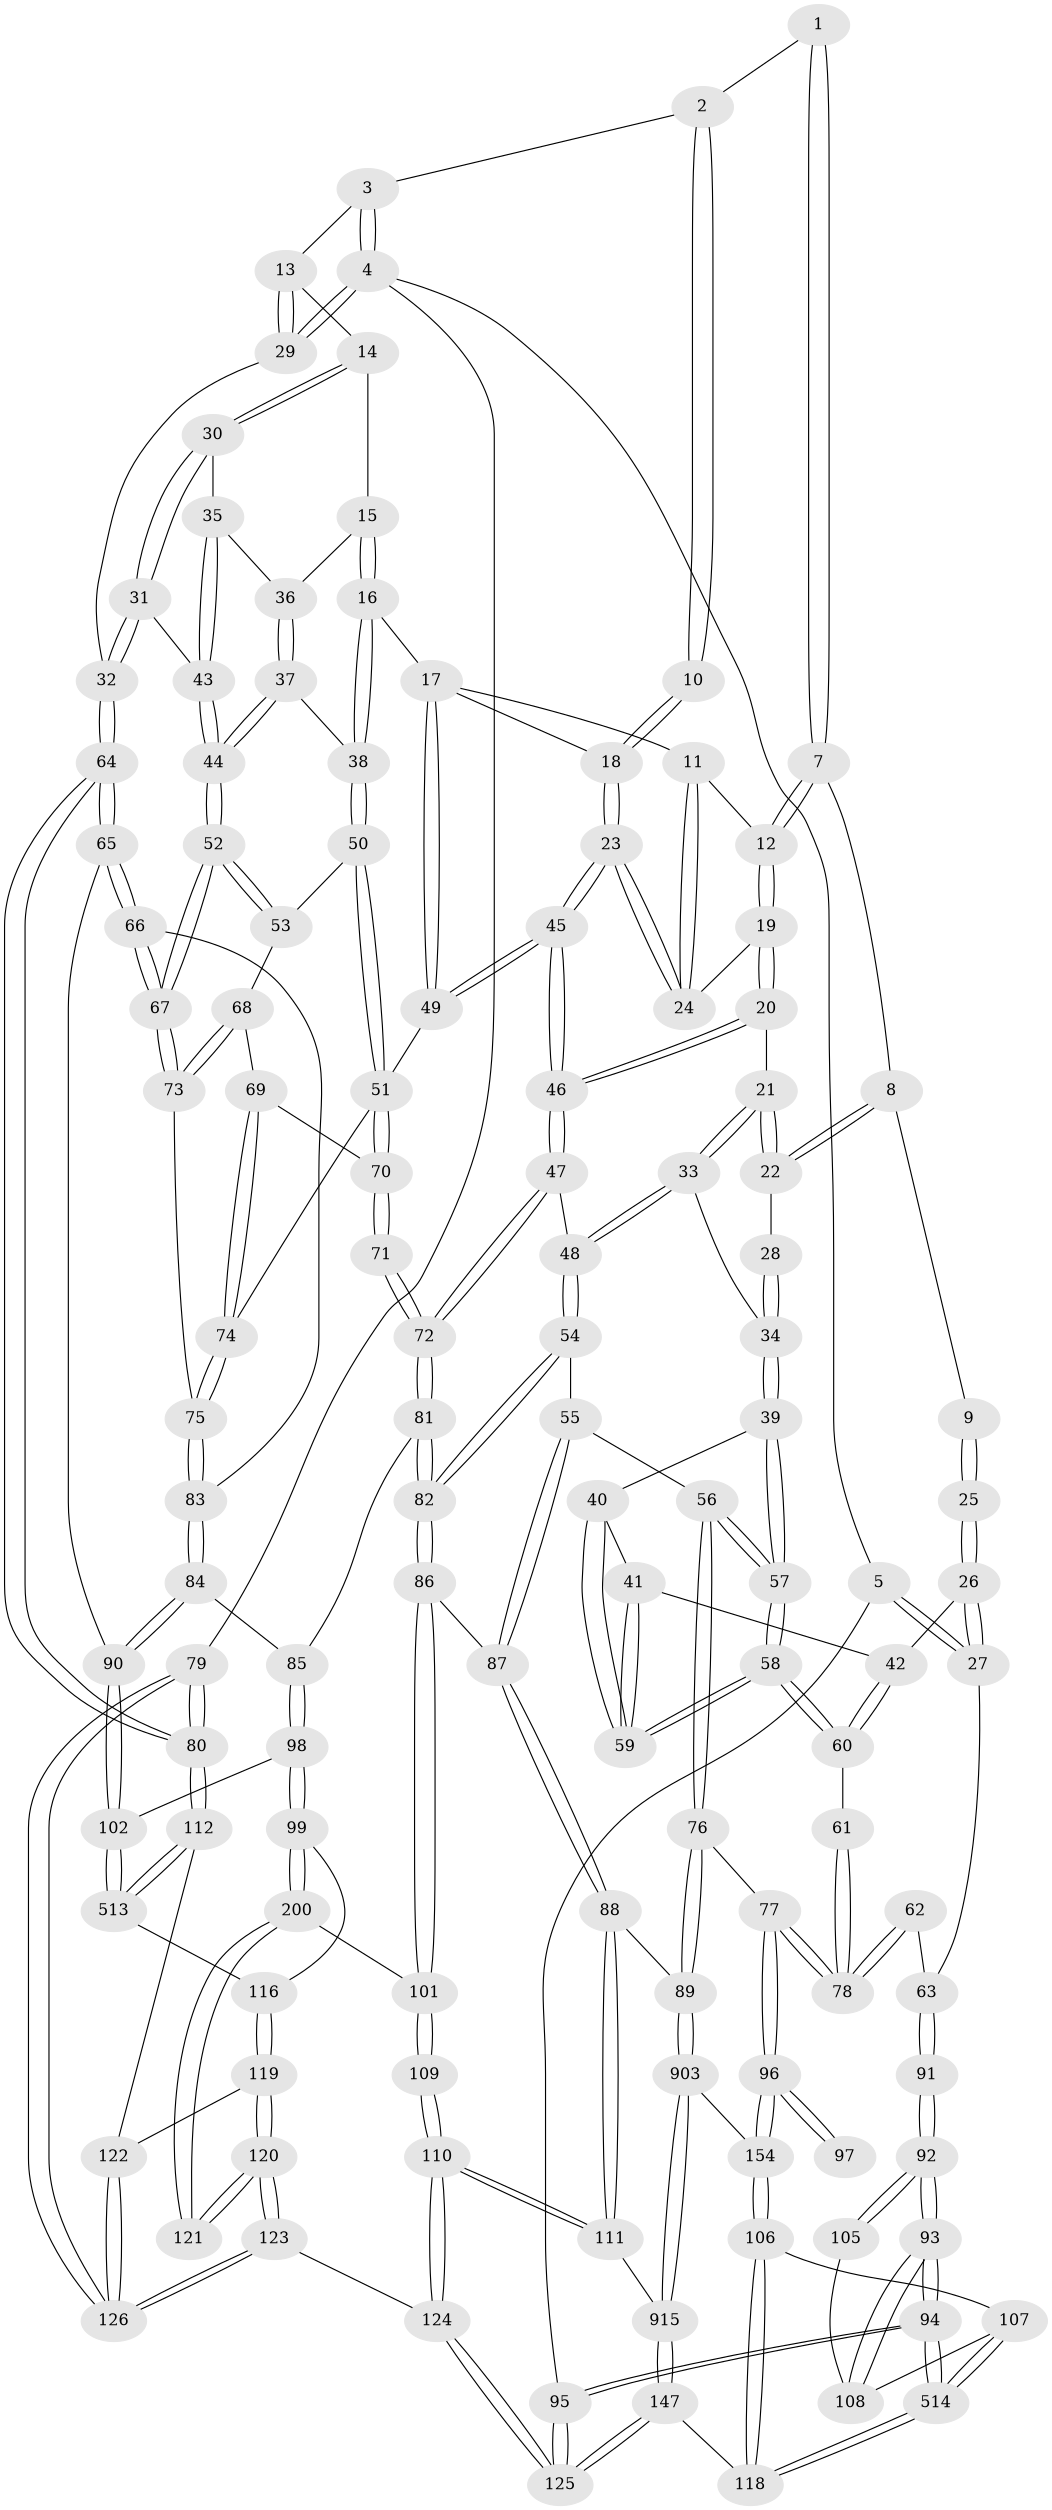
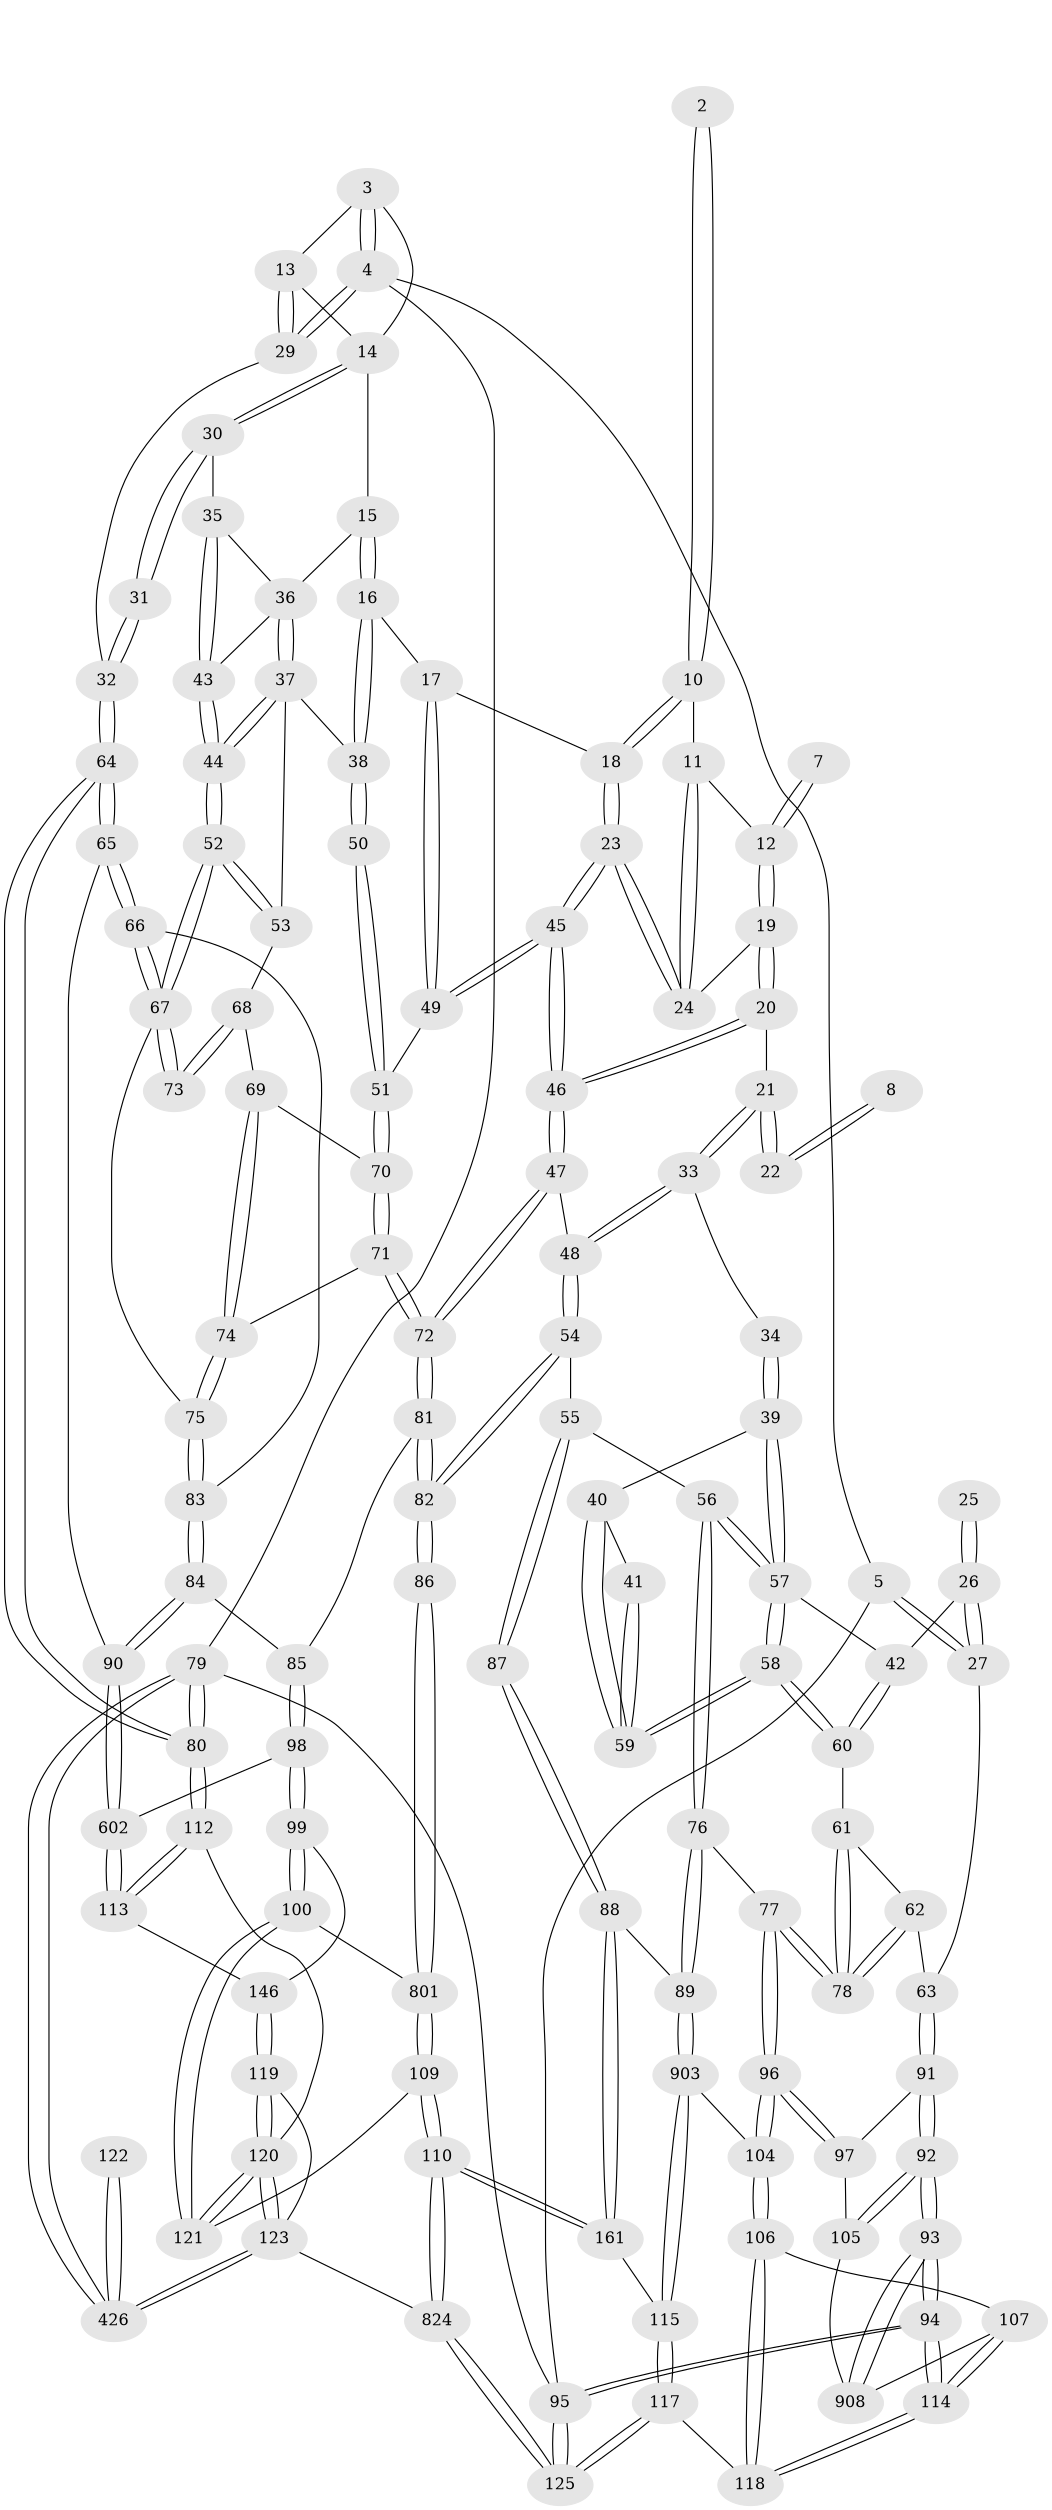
(819, 25) -> none
(535, 148) -> (413, 271)
(172, 640) -> (245, 640)
(566, 715) -> (694, 722)
(320, 886) -> (284, 804)
(869, 924) -> none
(302, 1213) -> (304, 1296)
(178, 1255) -> (112, 1221)
(771, 1255) -> none
(969, 1419) -> none
(760, 1622) -> (838, 1624)
(461, 1624) -> none
(114, 1829) -> (114, 1829)
none -> (879, 1870)
(114, 1911) -> (114, 1911)
(297, 1911) -> (297, 1911)
none -> (475, 1976)
(157, 1993) -> (311, 1979)
(264, 1993) -> (264, 1993)
(425, 1993) -> (425, 1993)
none -> (886, 2116)
(186, 2117) -> (311, 2155)
(761, 2157) -> (761, 2157)
none -> (318, 2170)
none -> (846, 2198)
(610, 2239) -> (610, 2239)
(114, 2321) -> (114, 2321)
(437, 2321) -> (437, 2321)
(665, 2321) -> (665, 2321)
(665, 2403) -> (665, 2403)
(851, 2403) -> (851, 2403)
(936, 2403) -> (936, 2403)
